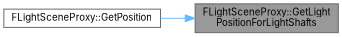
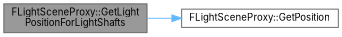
(173, 18) -> (160, 18)
